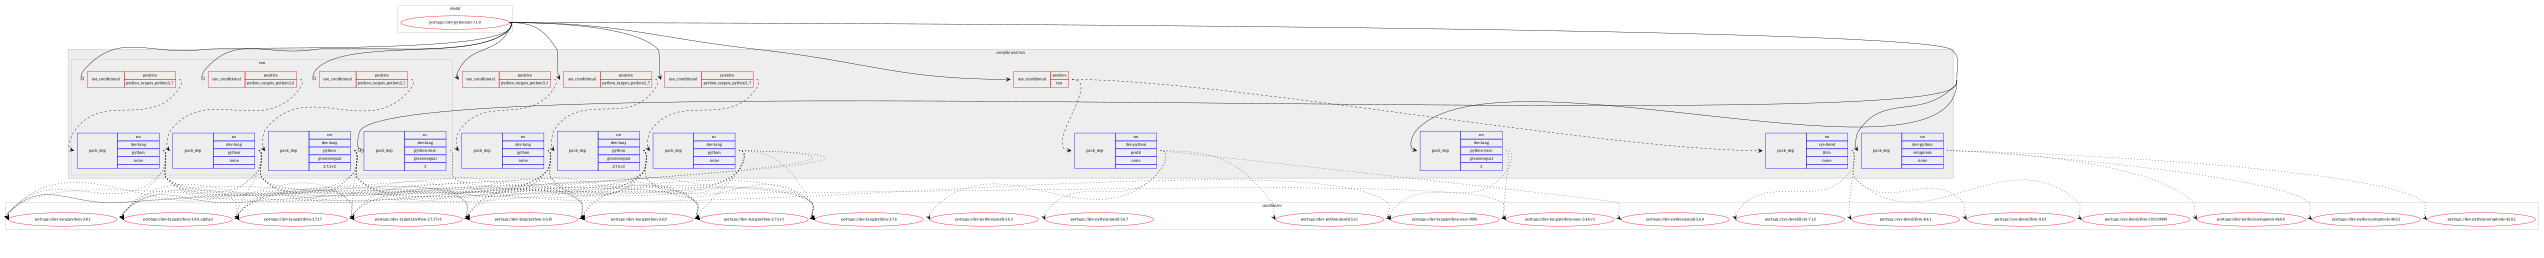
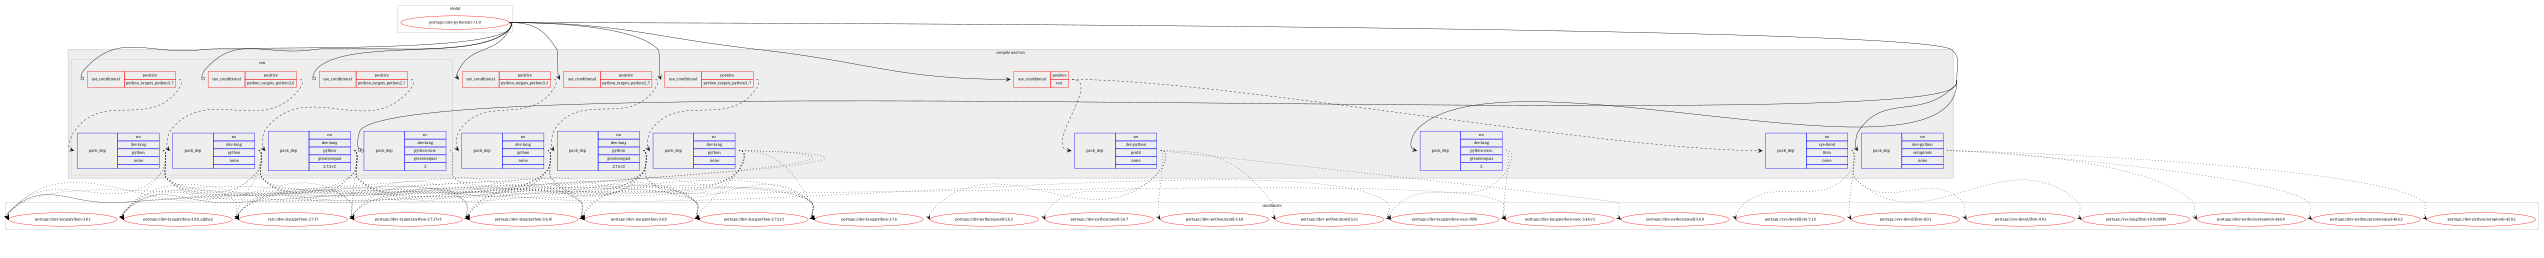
(293, 219) -> (293, 219)
none -> (1215, 219)
(1906, 219) -> (1906, 219)
(2136, 219) -> (2136, 219)
(2366, 219) -> (2366, 219)
